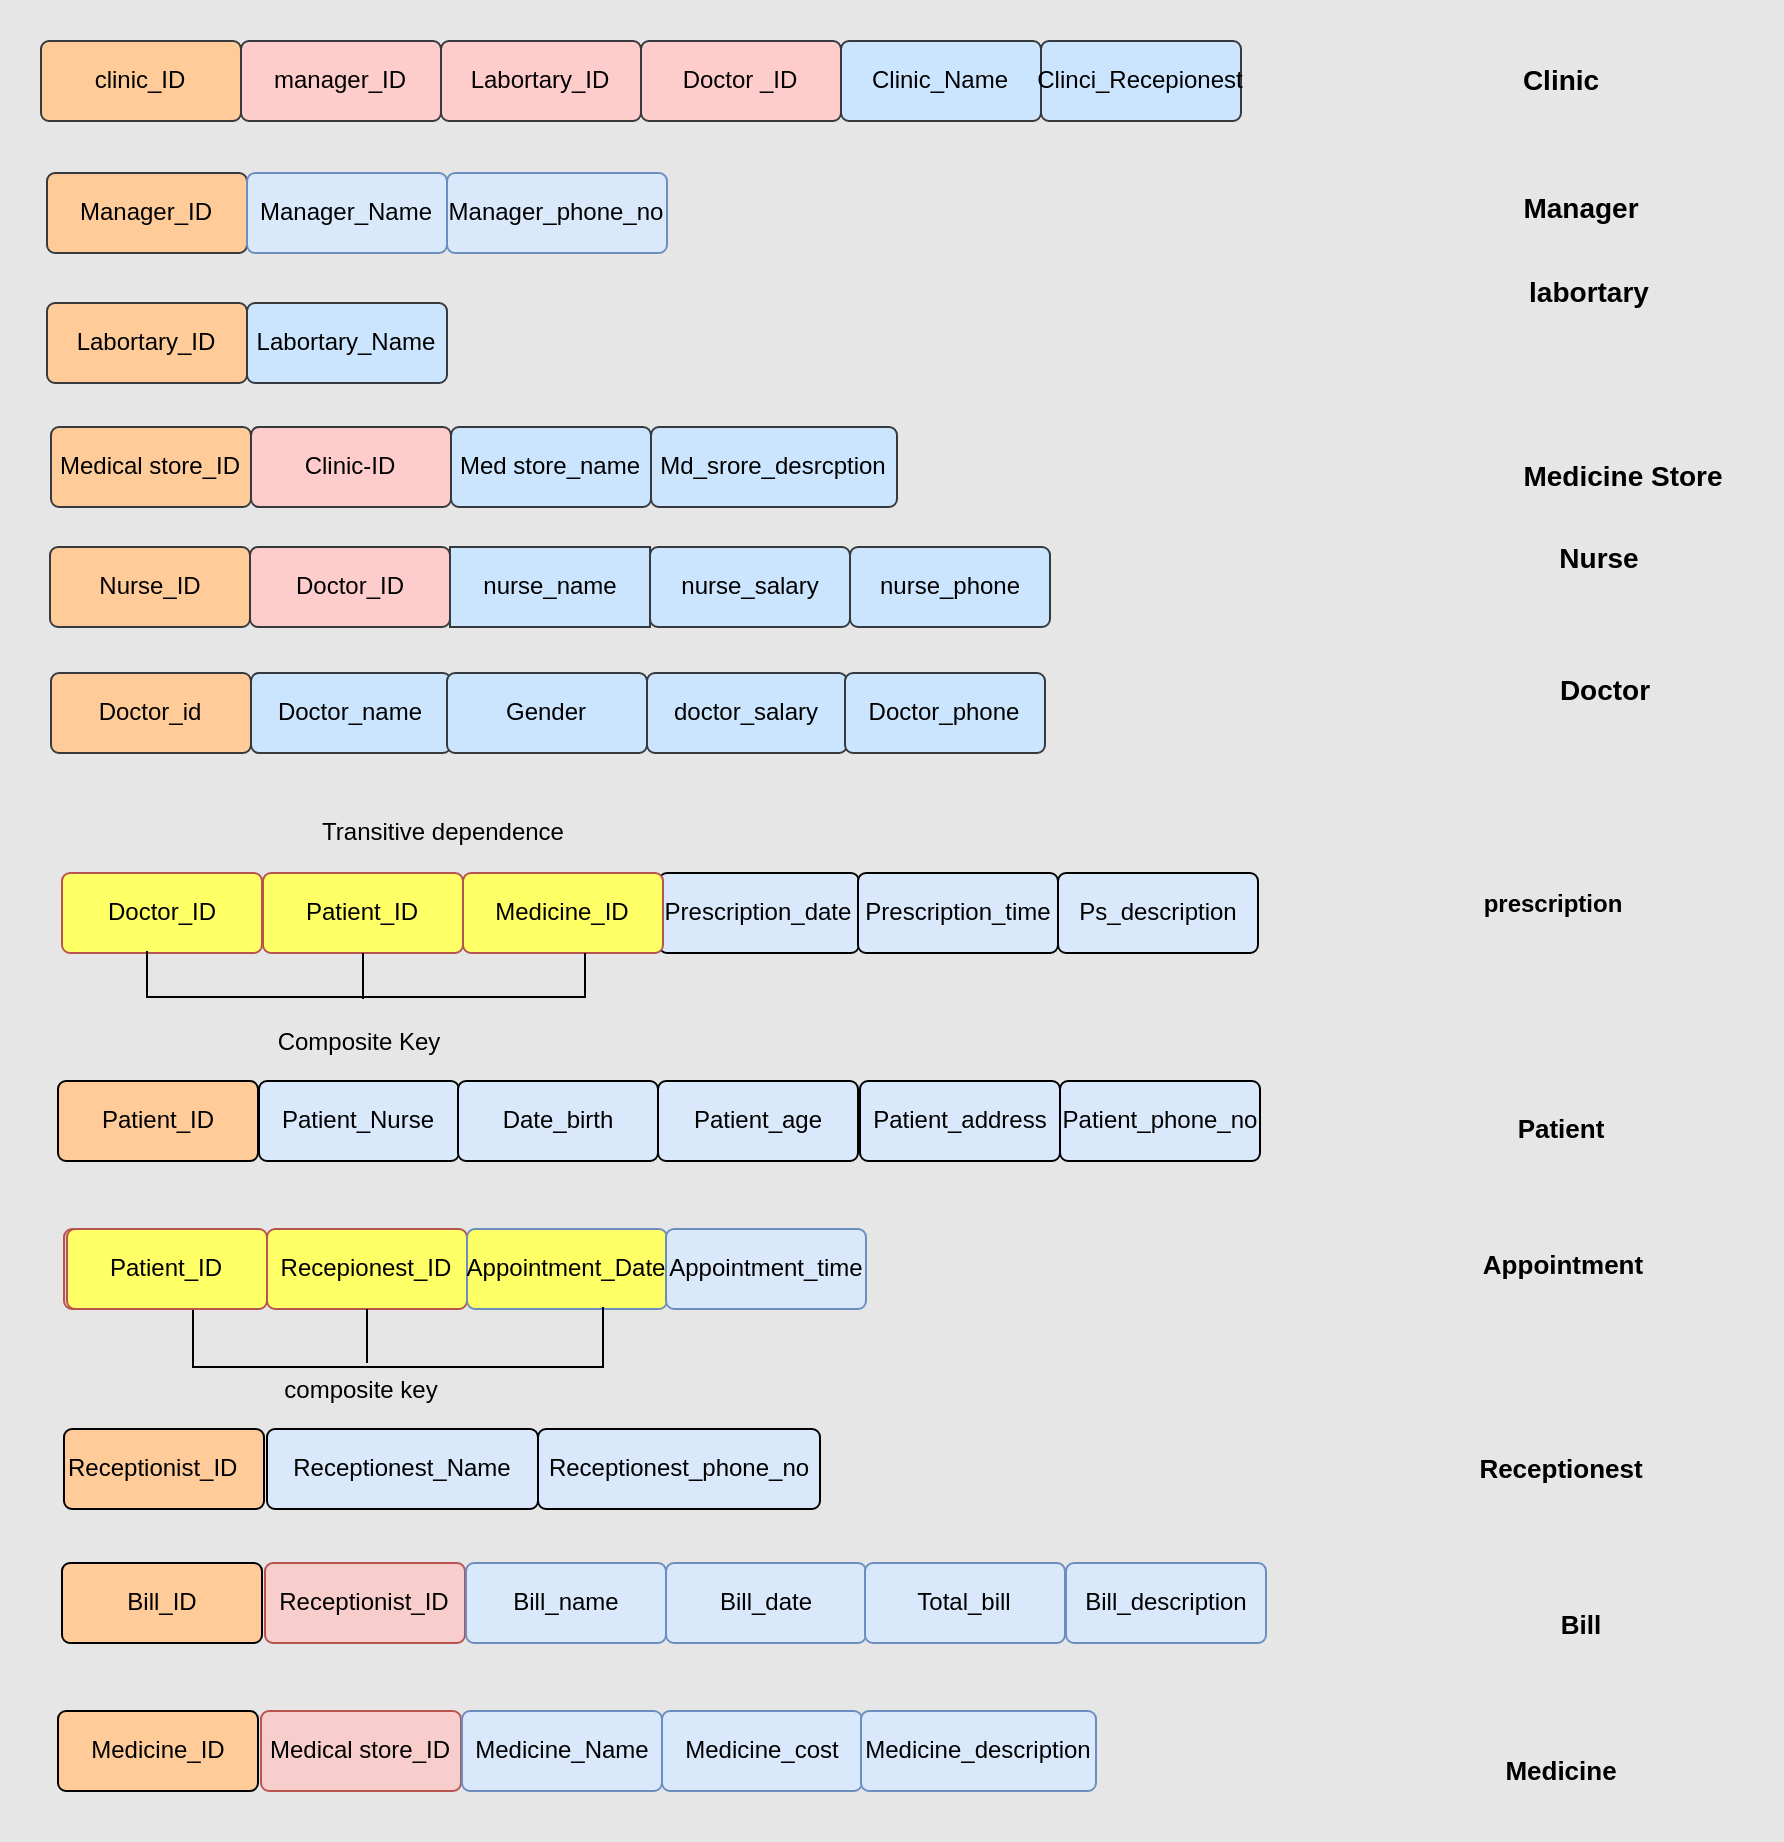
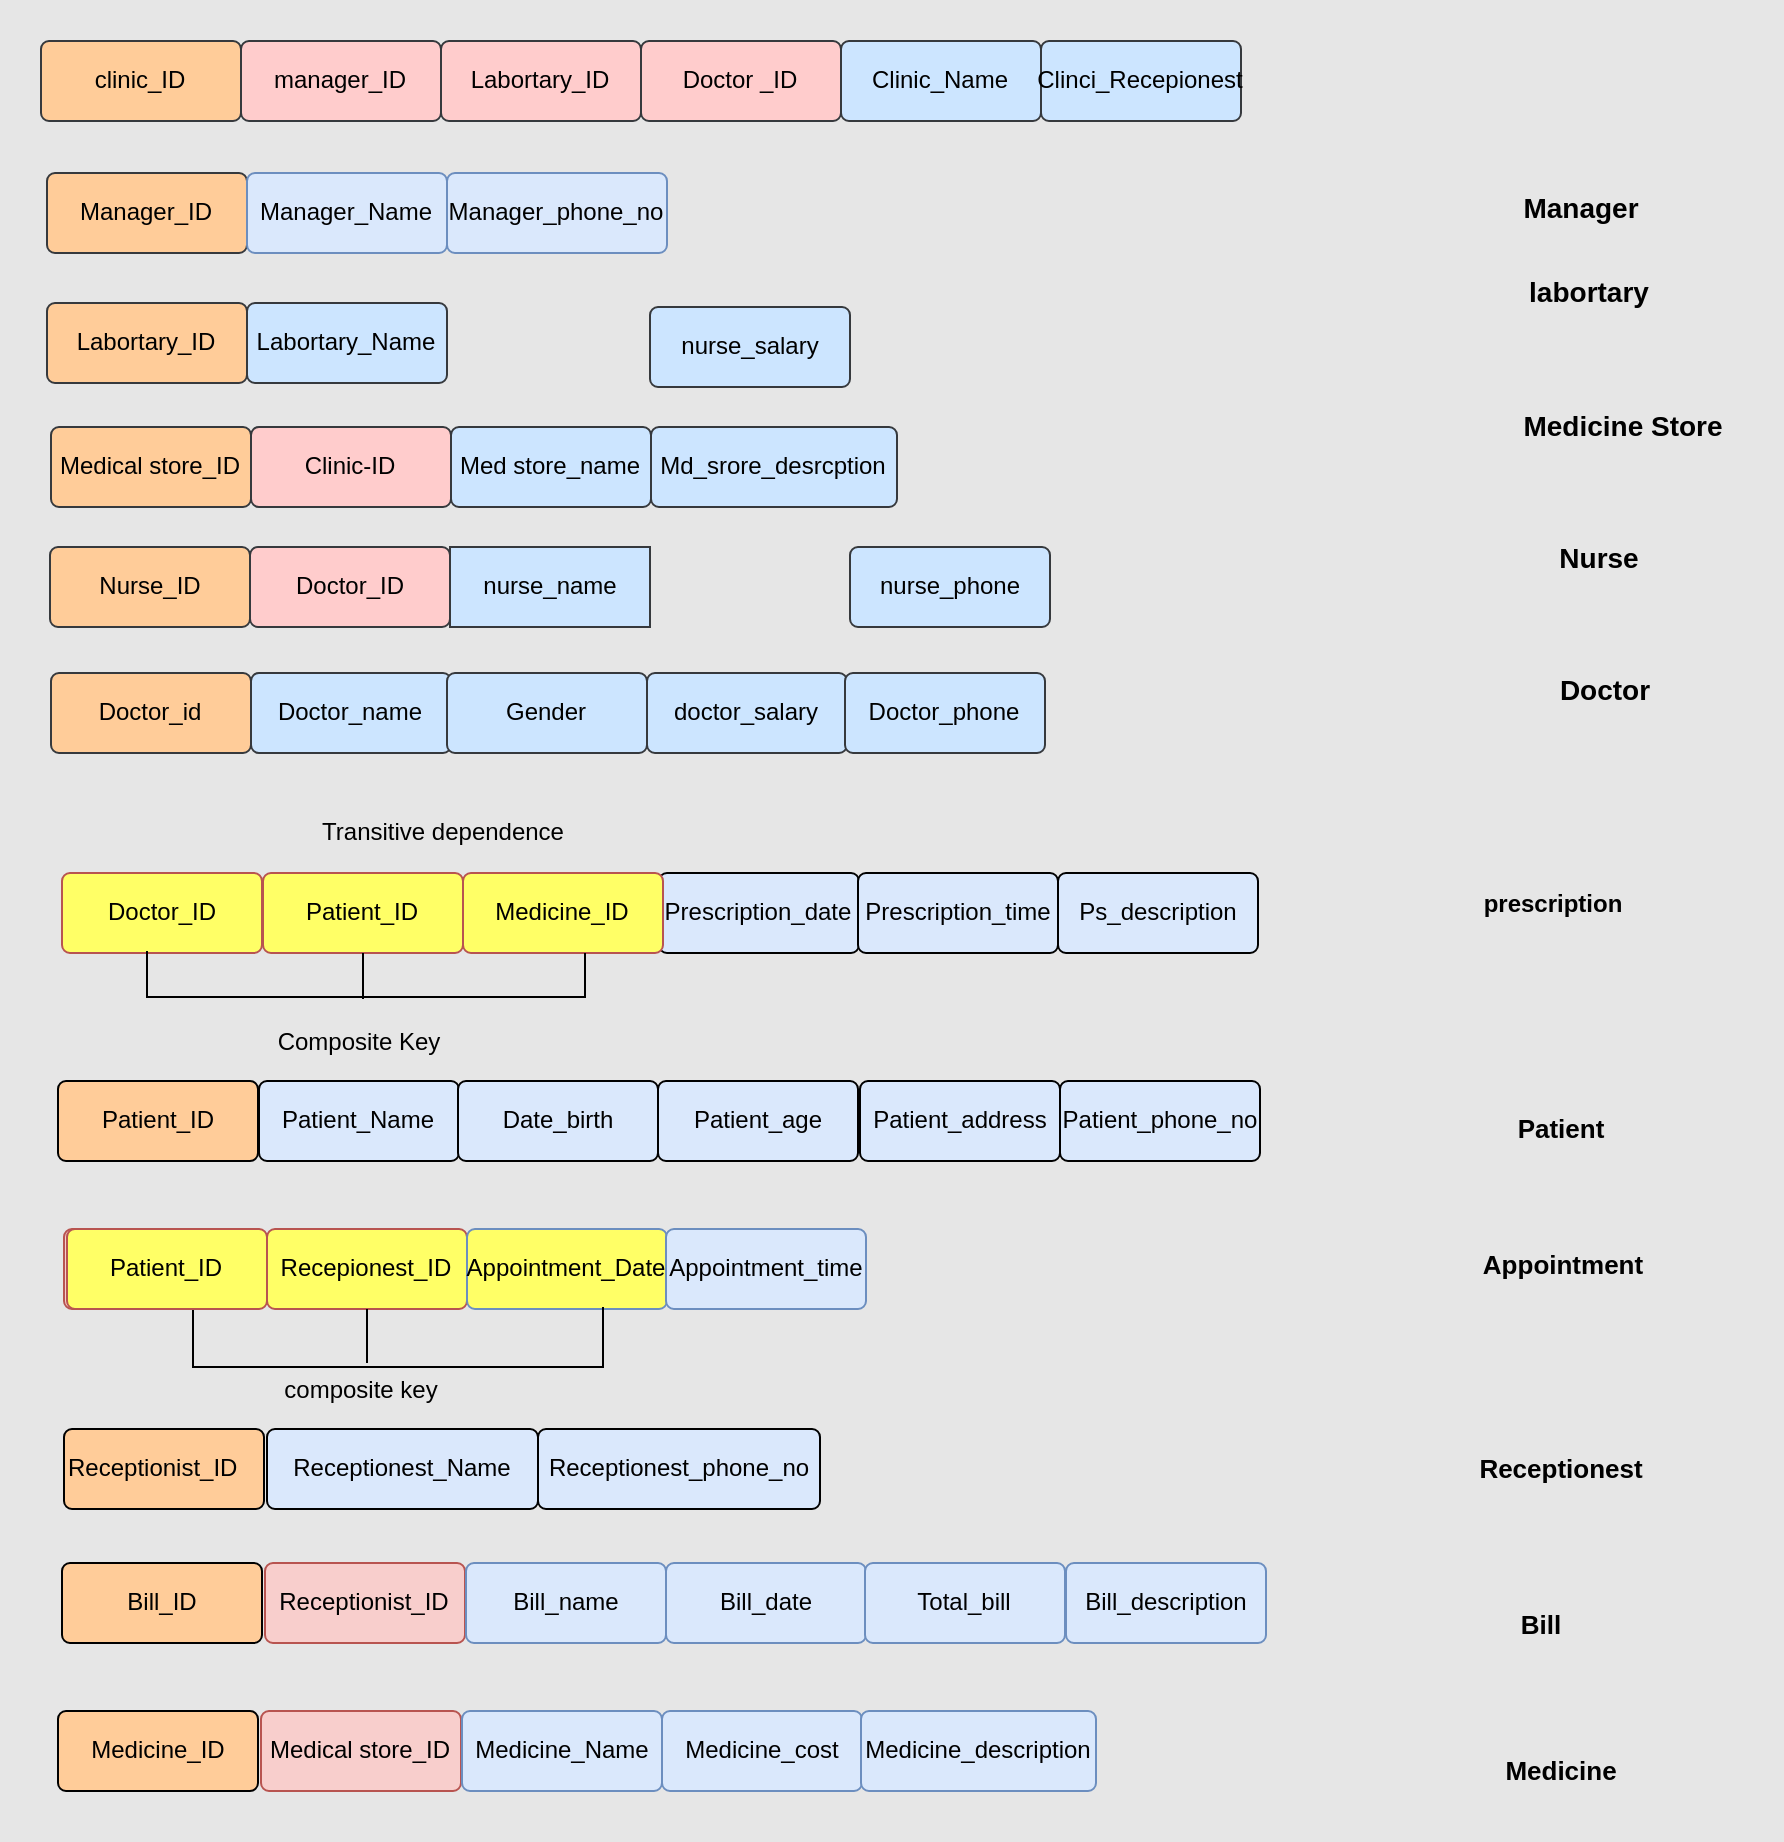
(1561, 81) -> none
(1623, 476) -> (1623, 426)
(750, 587) -> (750, 347)
(359, 1121) -> (359, 1121)
(1581, 1625) -> (1541, 1625)
